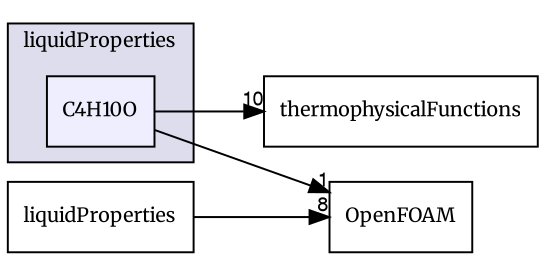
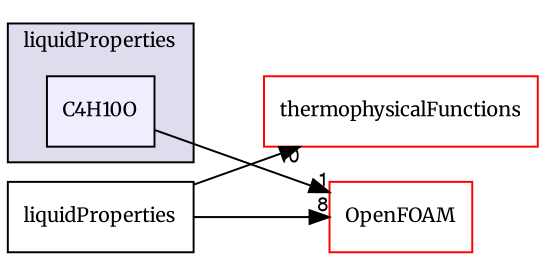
(206, 111) -> (233, 171)
(401, 111) -> (401, 111)
(401, 217) -> (401, 217)
